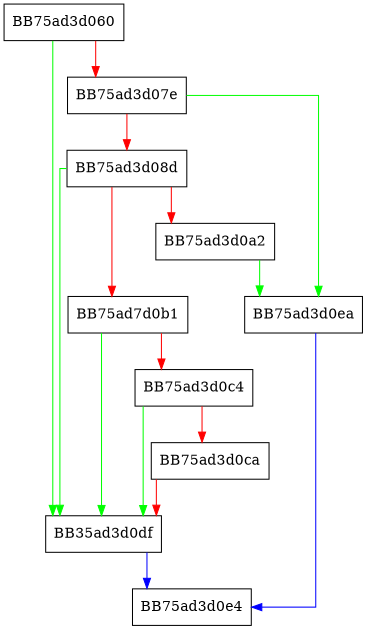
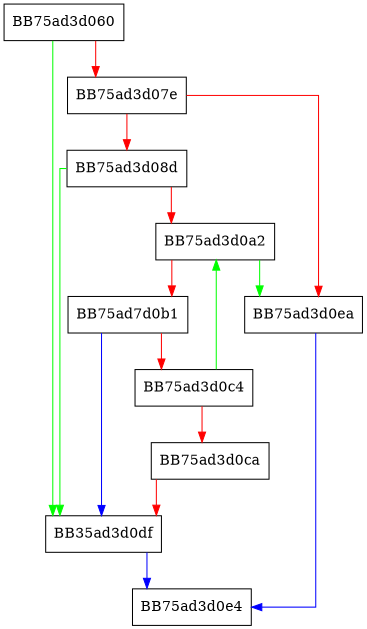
(319, 125) -> (319, 125)
(112, 237) -> (172, 273)
(102, 419) -> (102, 419)
(143, 456) -> (216, 320)
